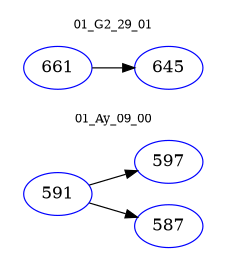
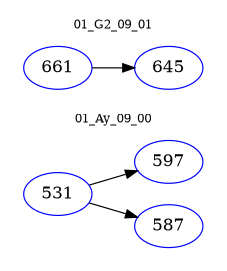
(113, 26) -> (113, 26)
(58, 194) -> (58, 194)
